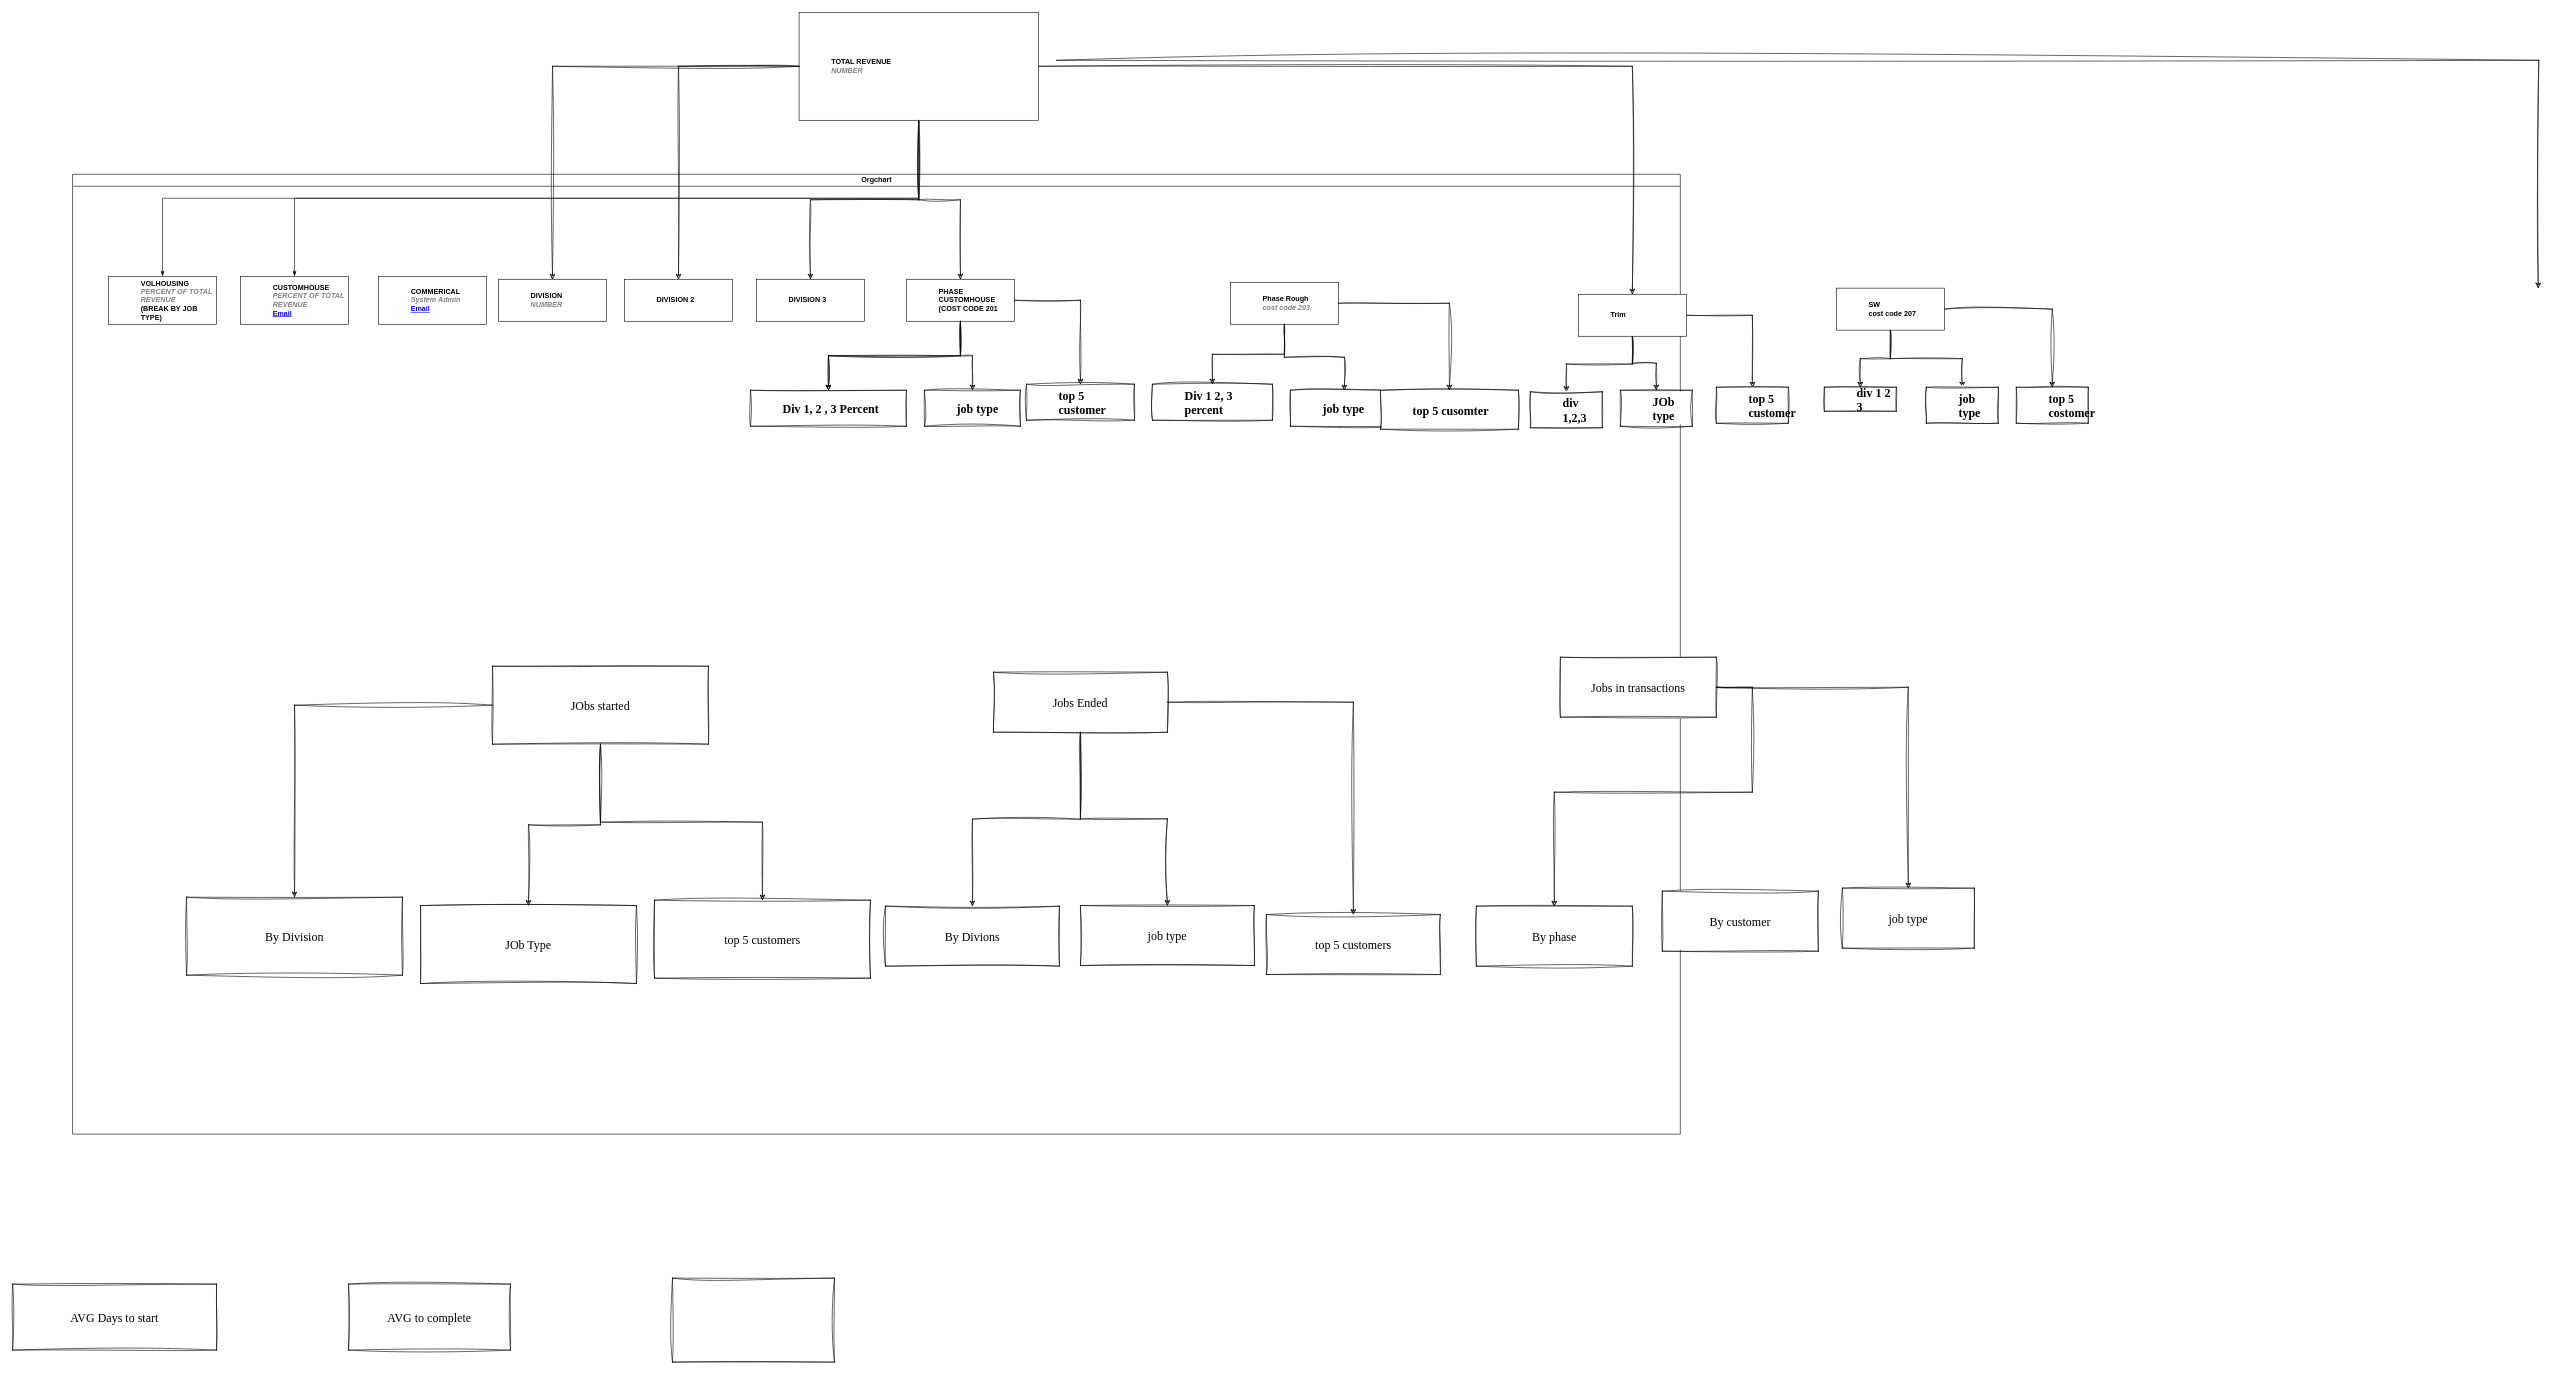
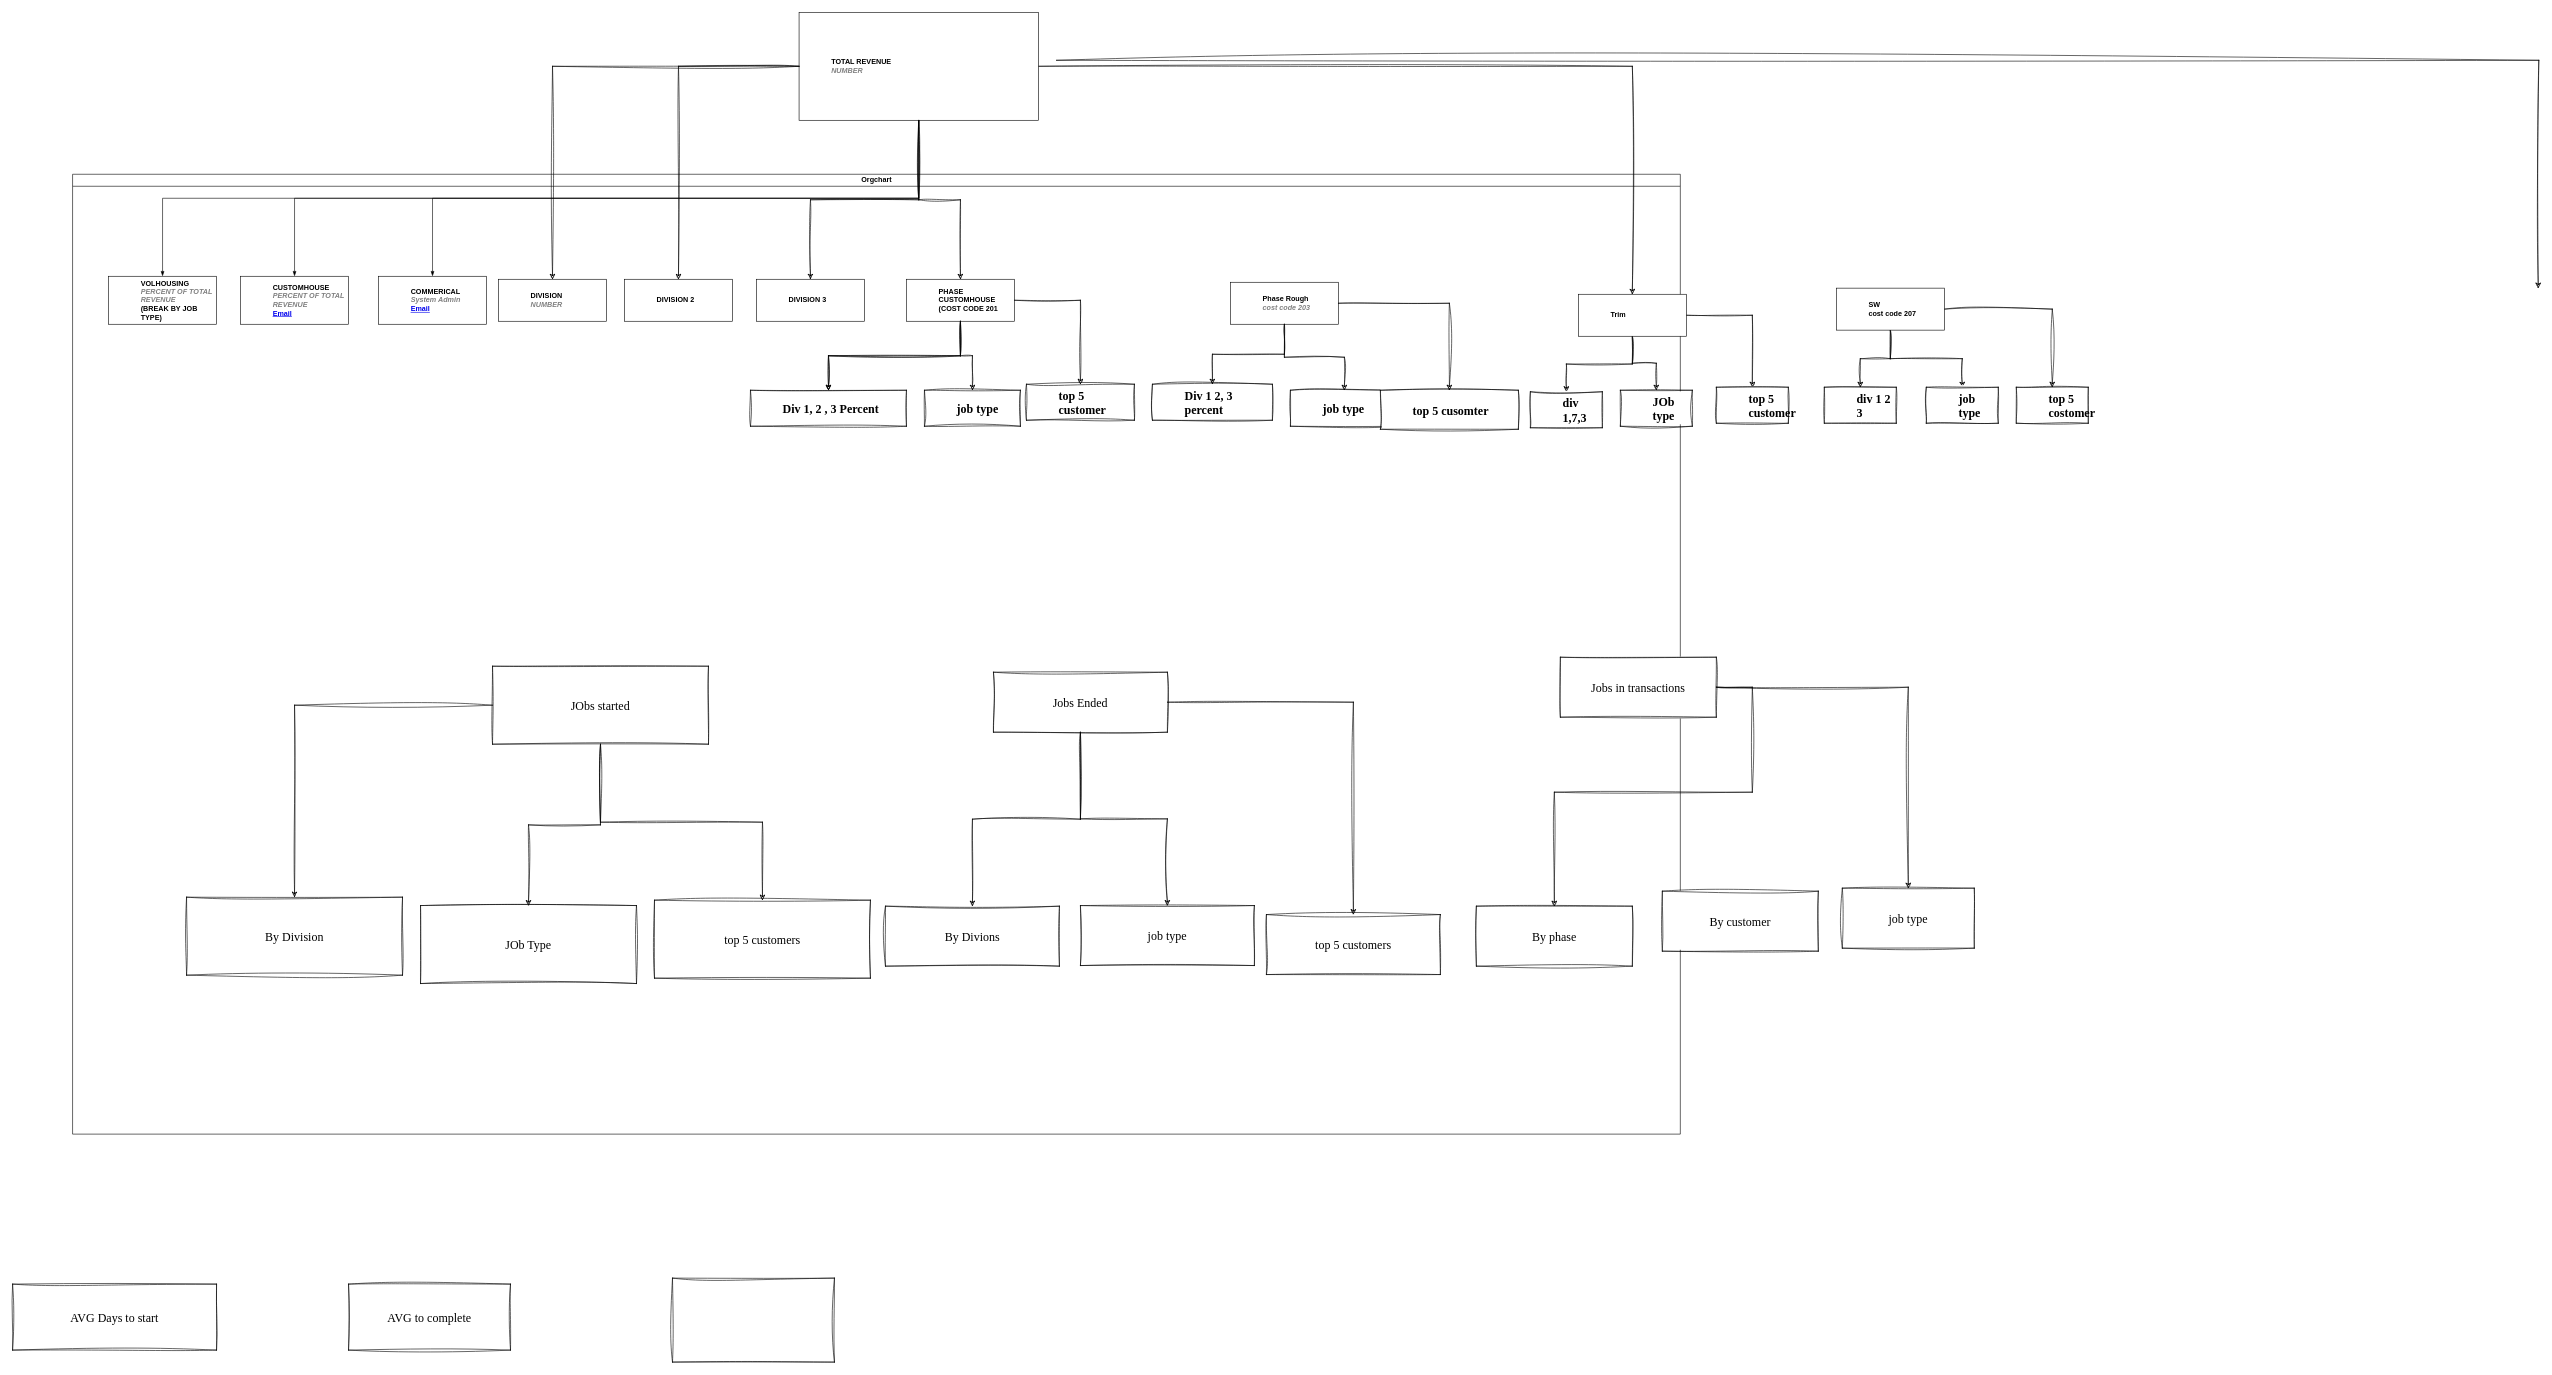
none -> (432, 235)
(1860, 399) -> (1860, 405)
(1583, 410) -> (1583, 410)
